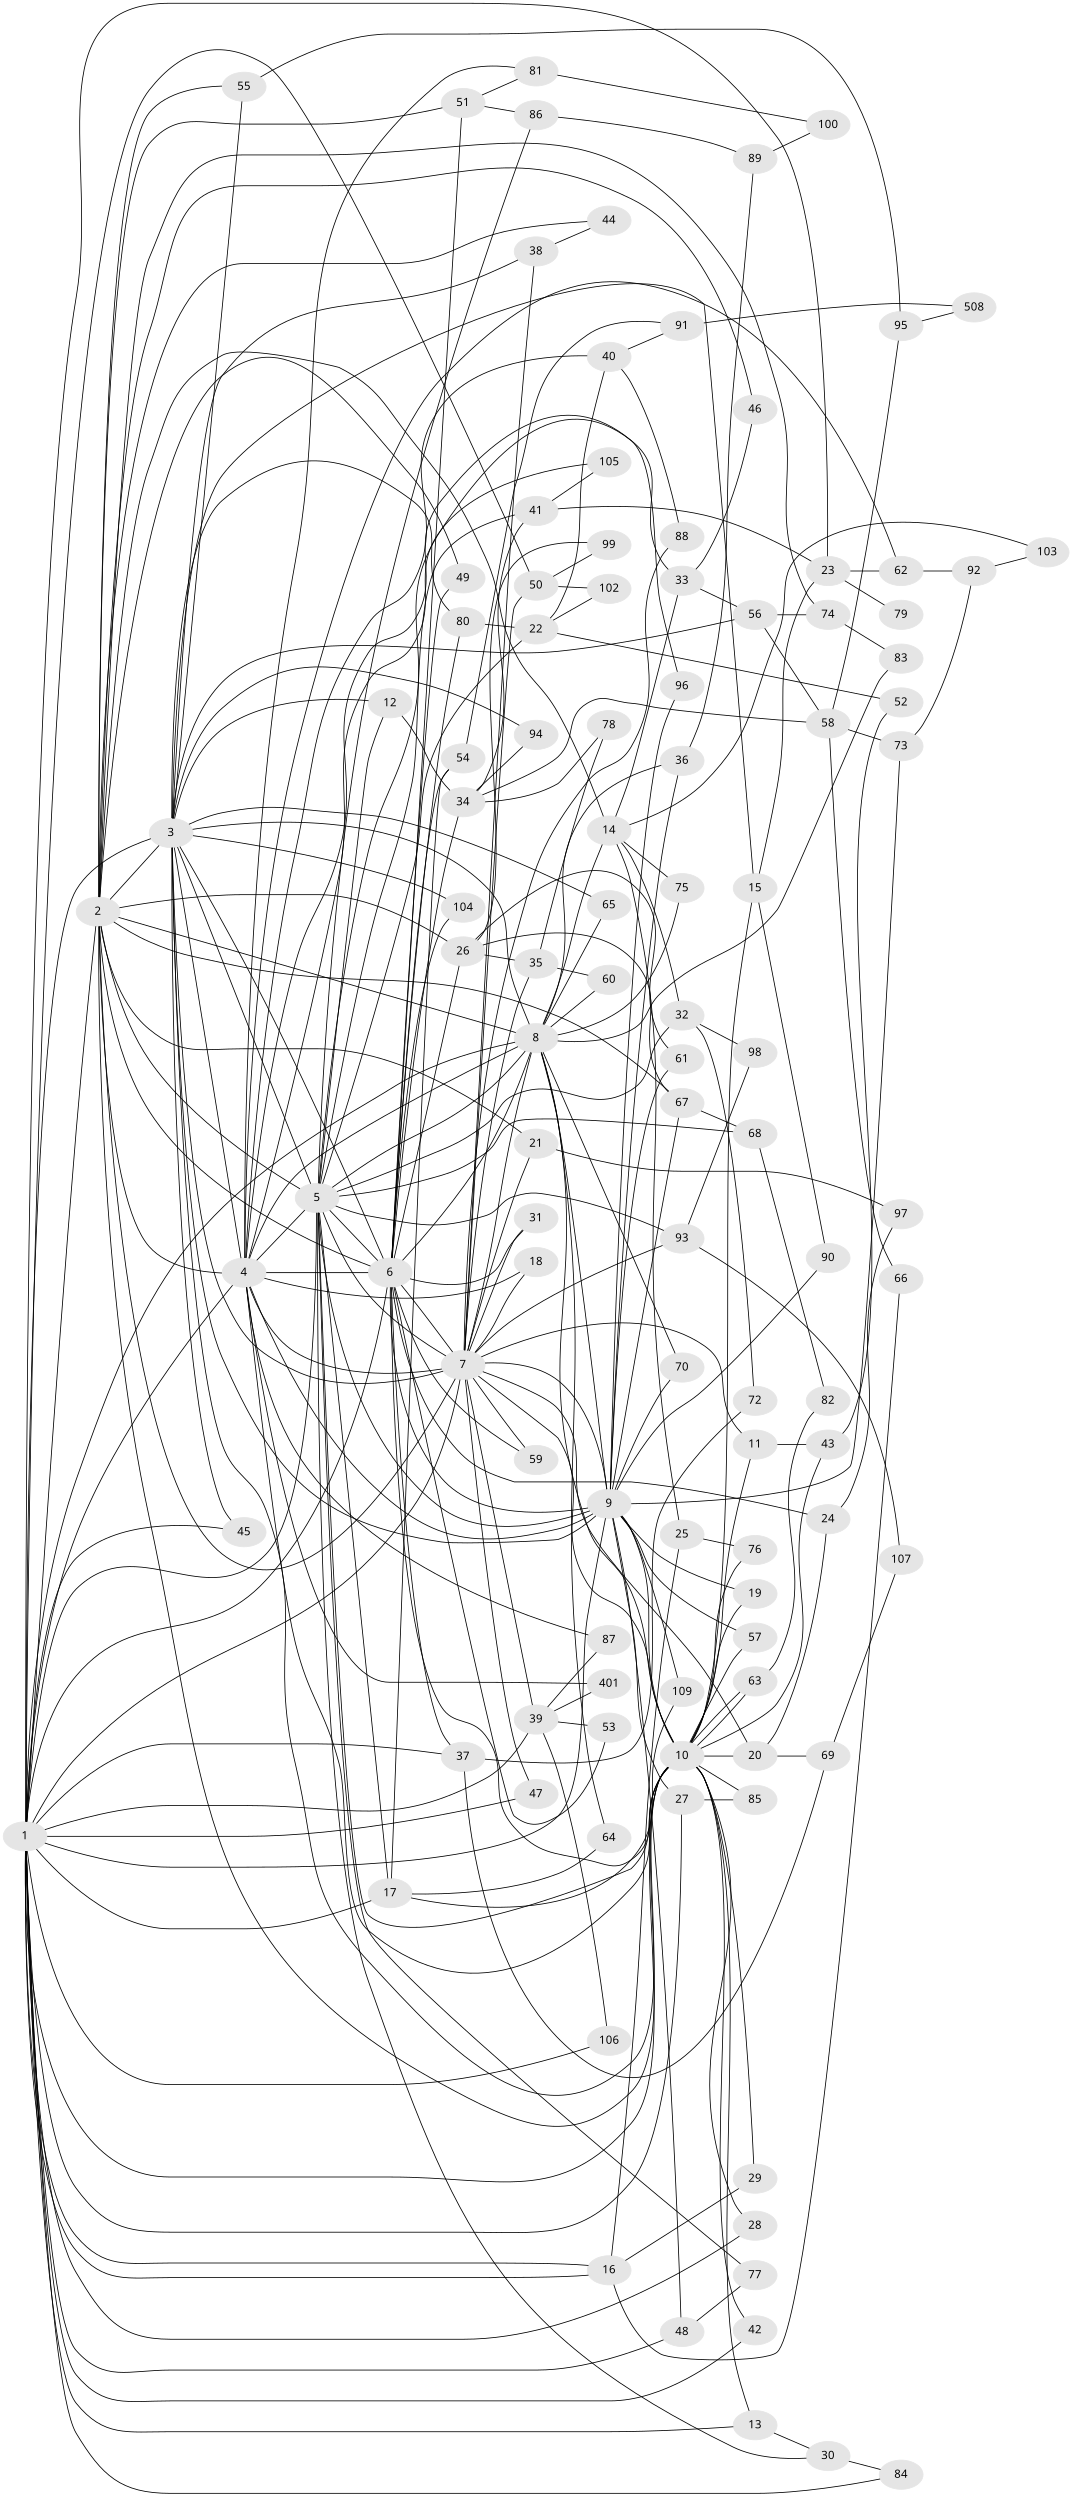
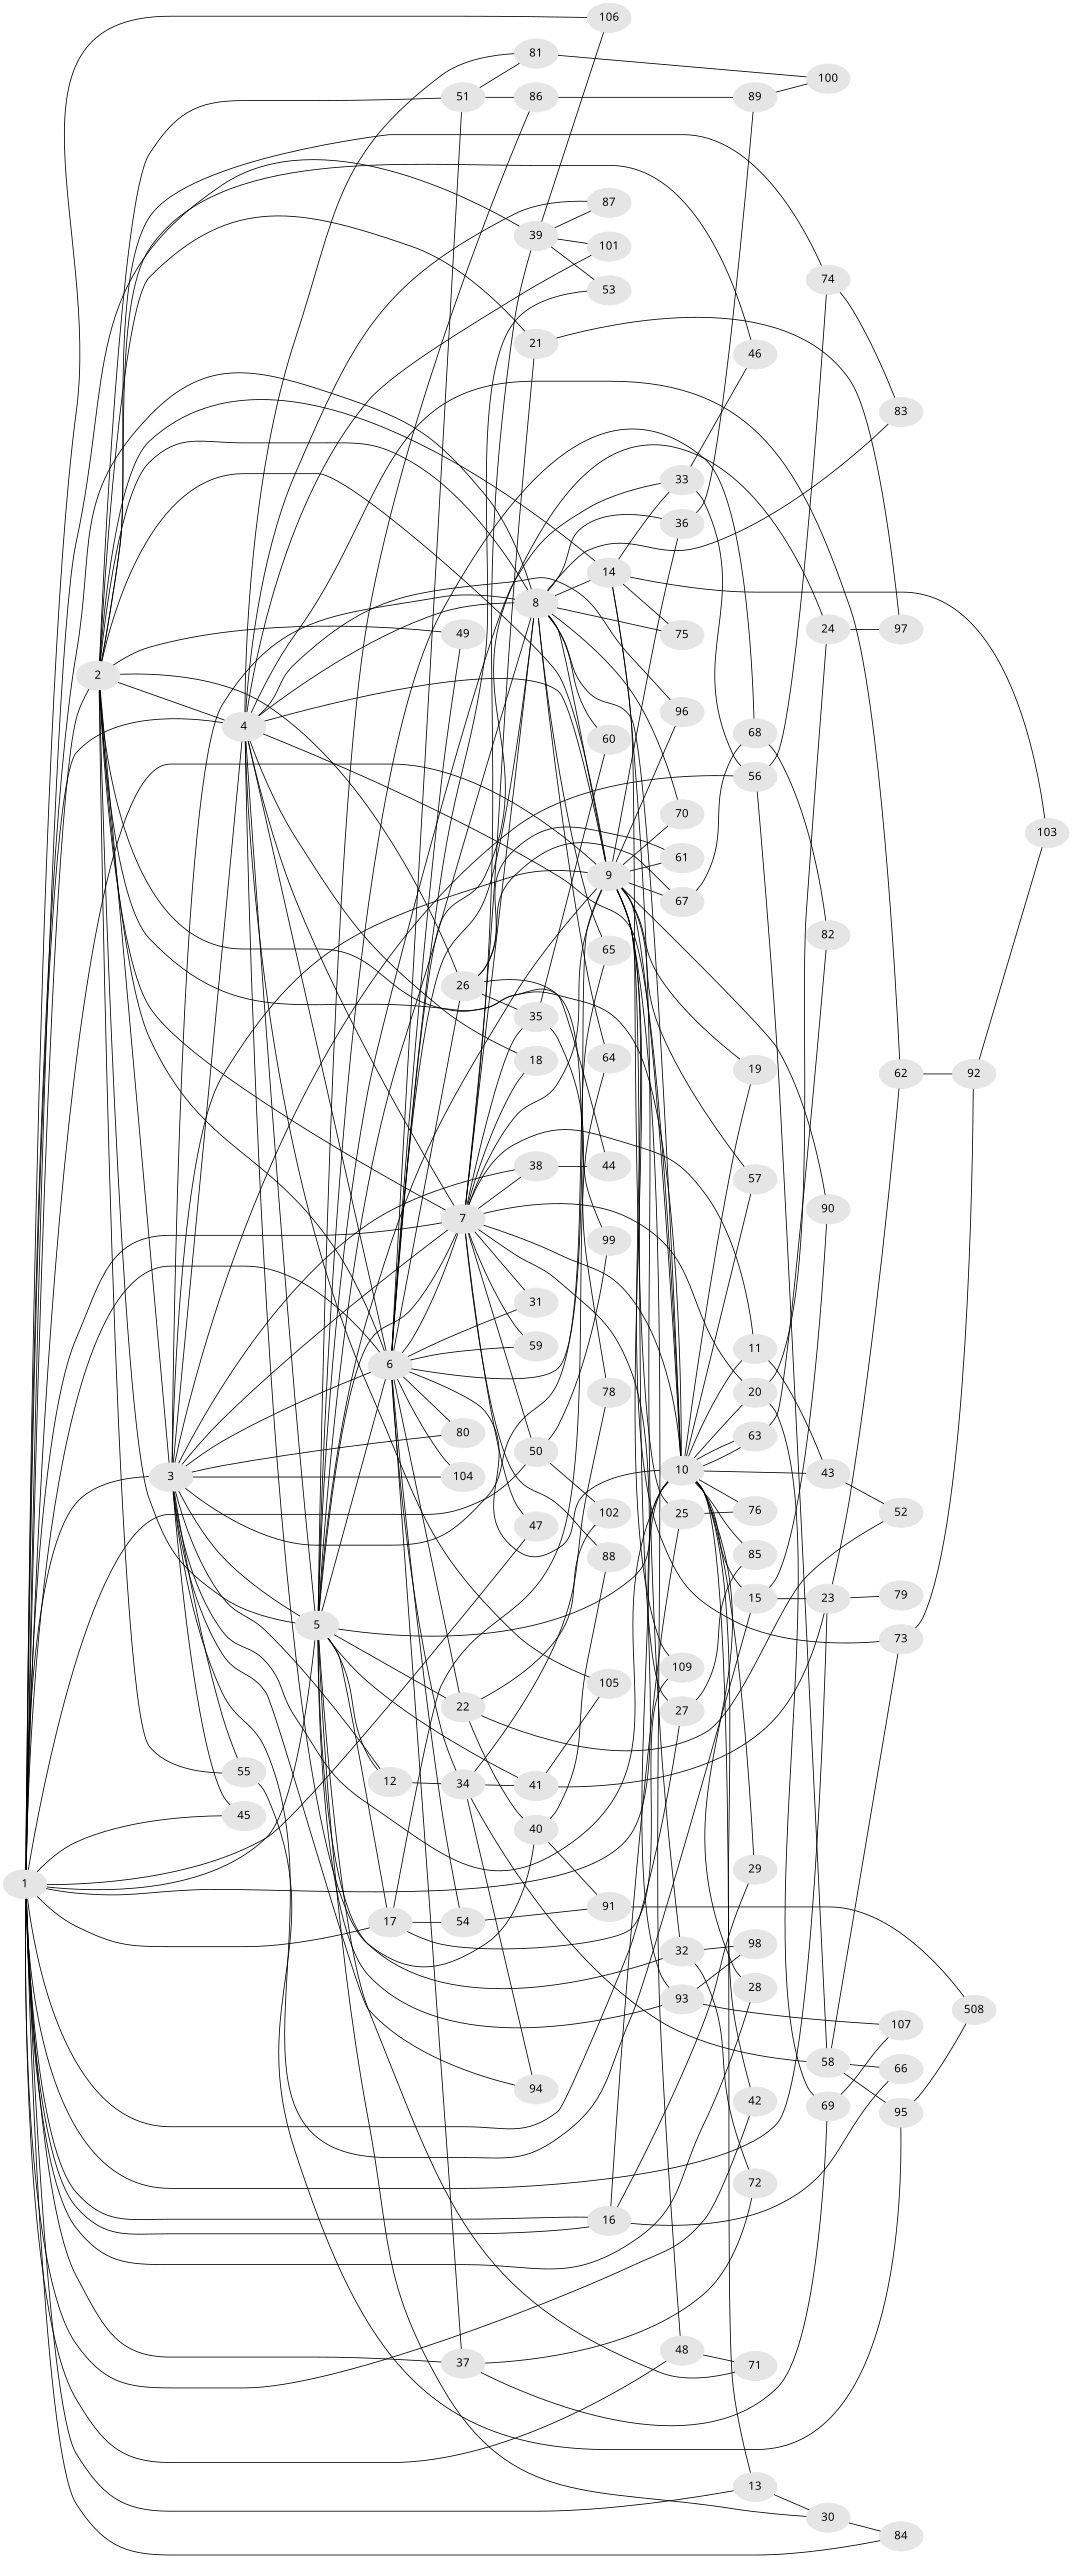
(500, 626) -> (430, 1552)
(401, 981) -> (395, 522)
(609, 1684) -> (609, 247)
(755, 2275) -> (755, 2366)
